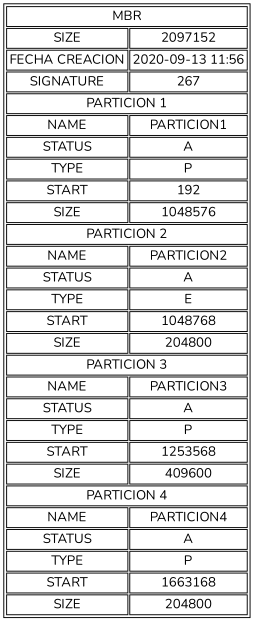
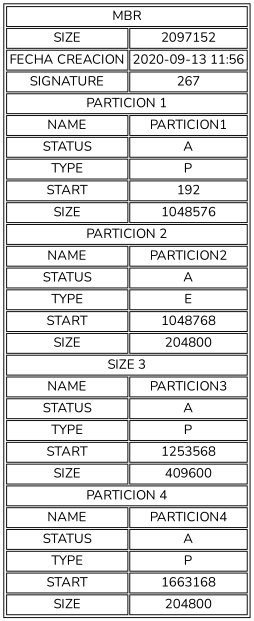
(127, 365) -> (127, 365)
